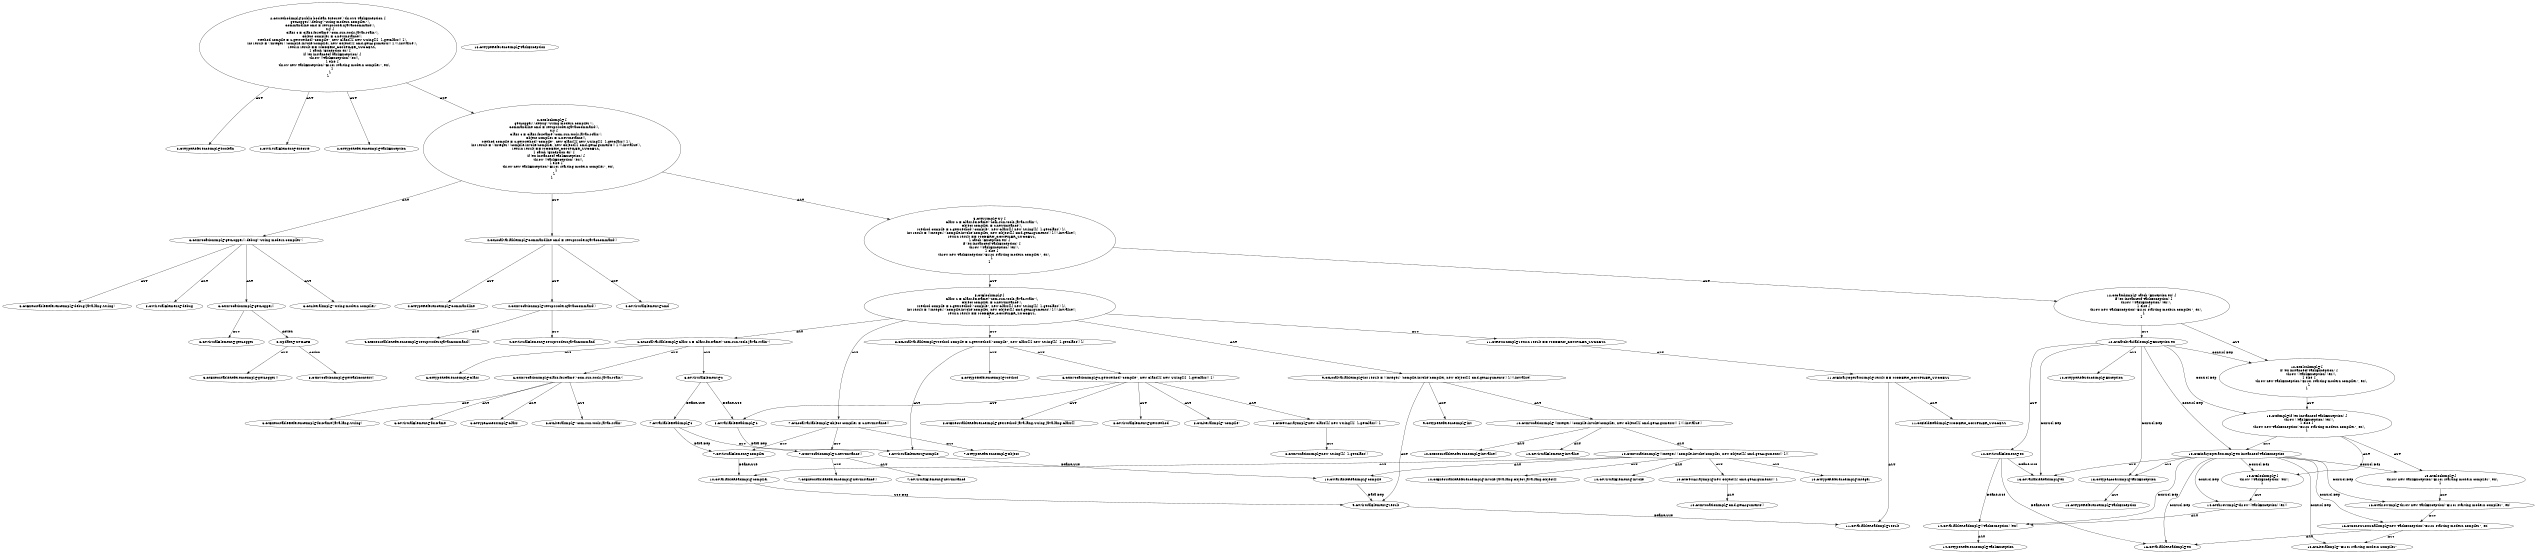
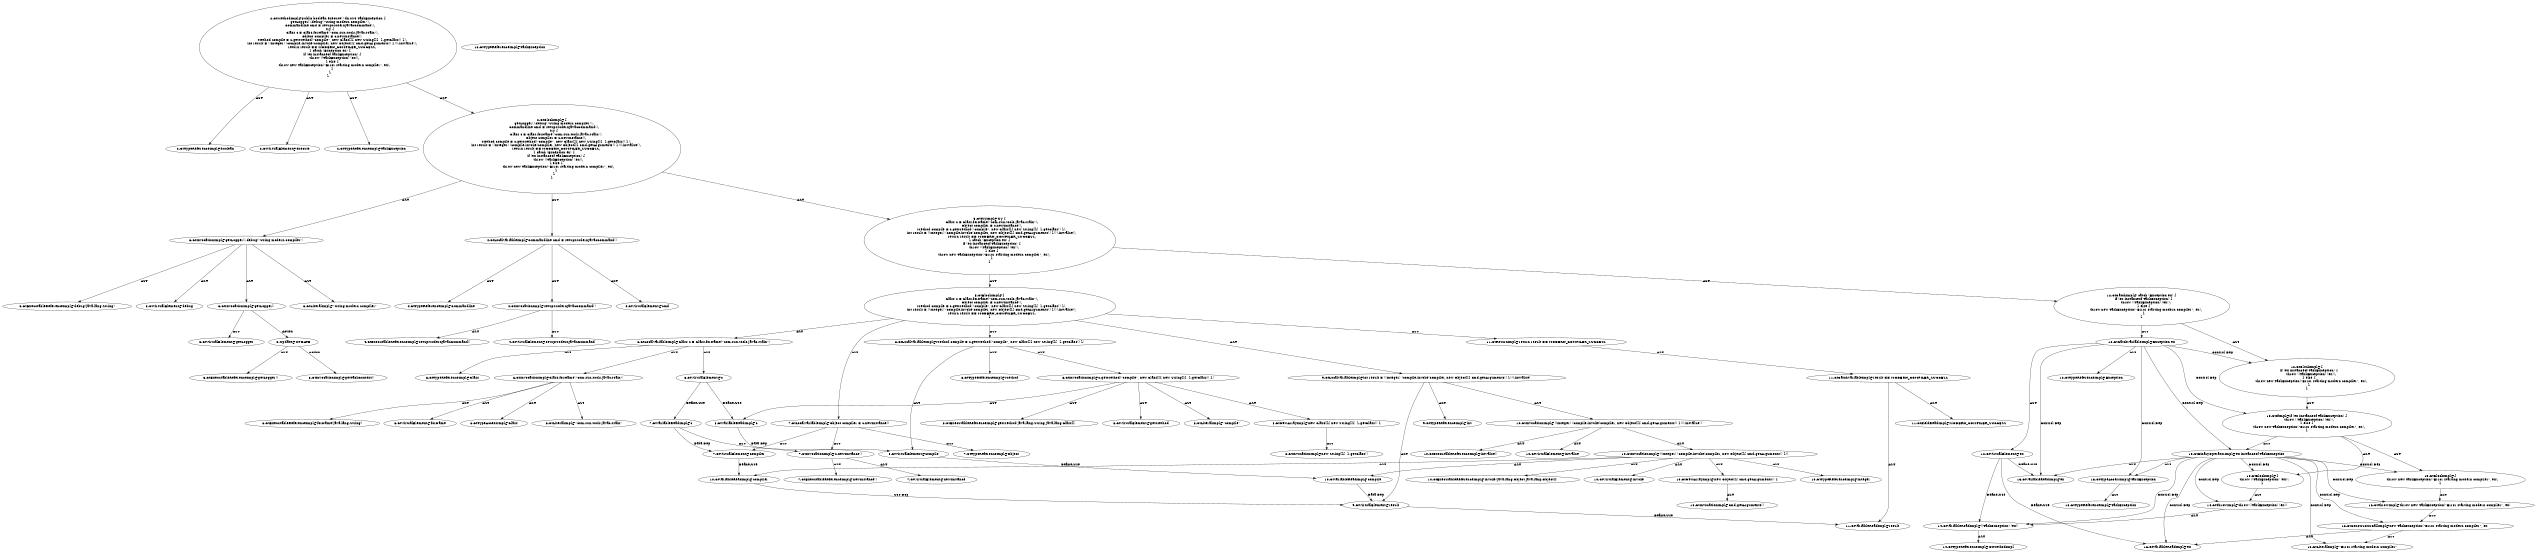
(1888, 378) -> (1888, 378)
(1978, 547) -> (1978, 547)
